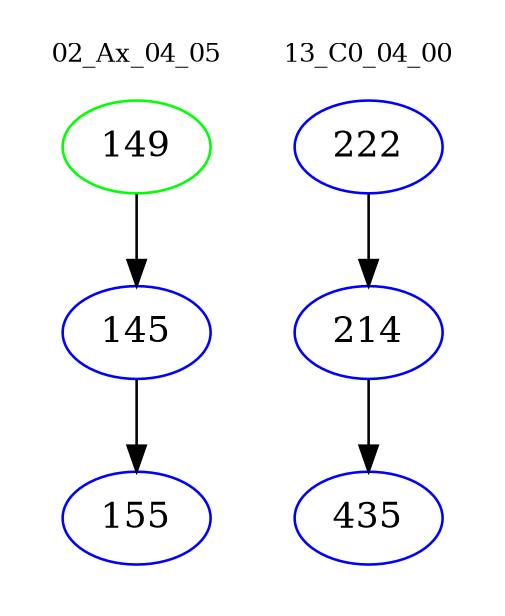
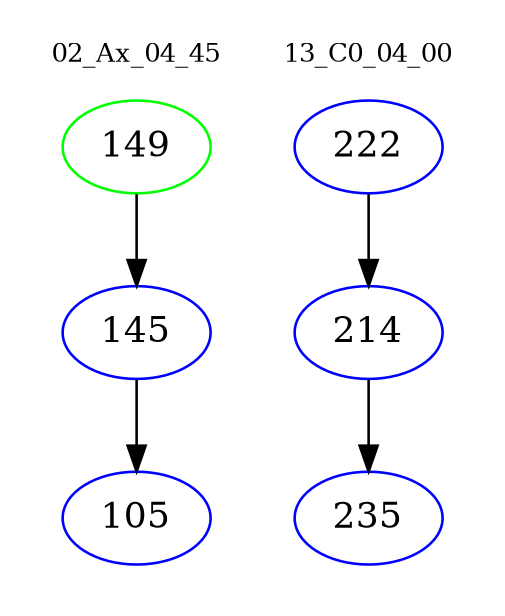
(137, 55) -> (137, 55)
(137, 518) -> (137, 518)
(369, 518) -> (369, 518)
